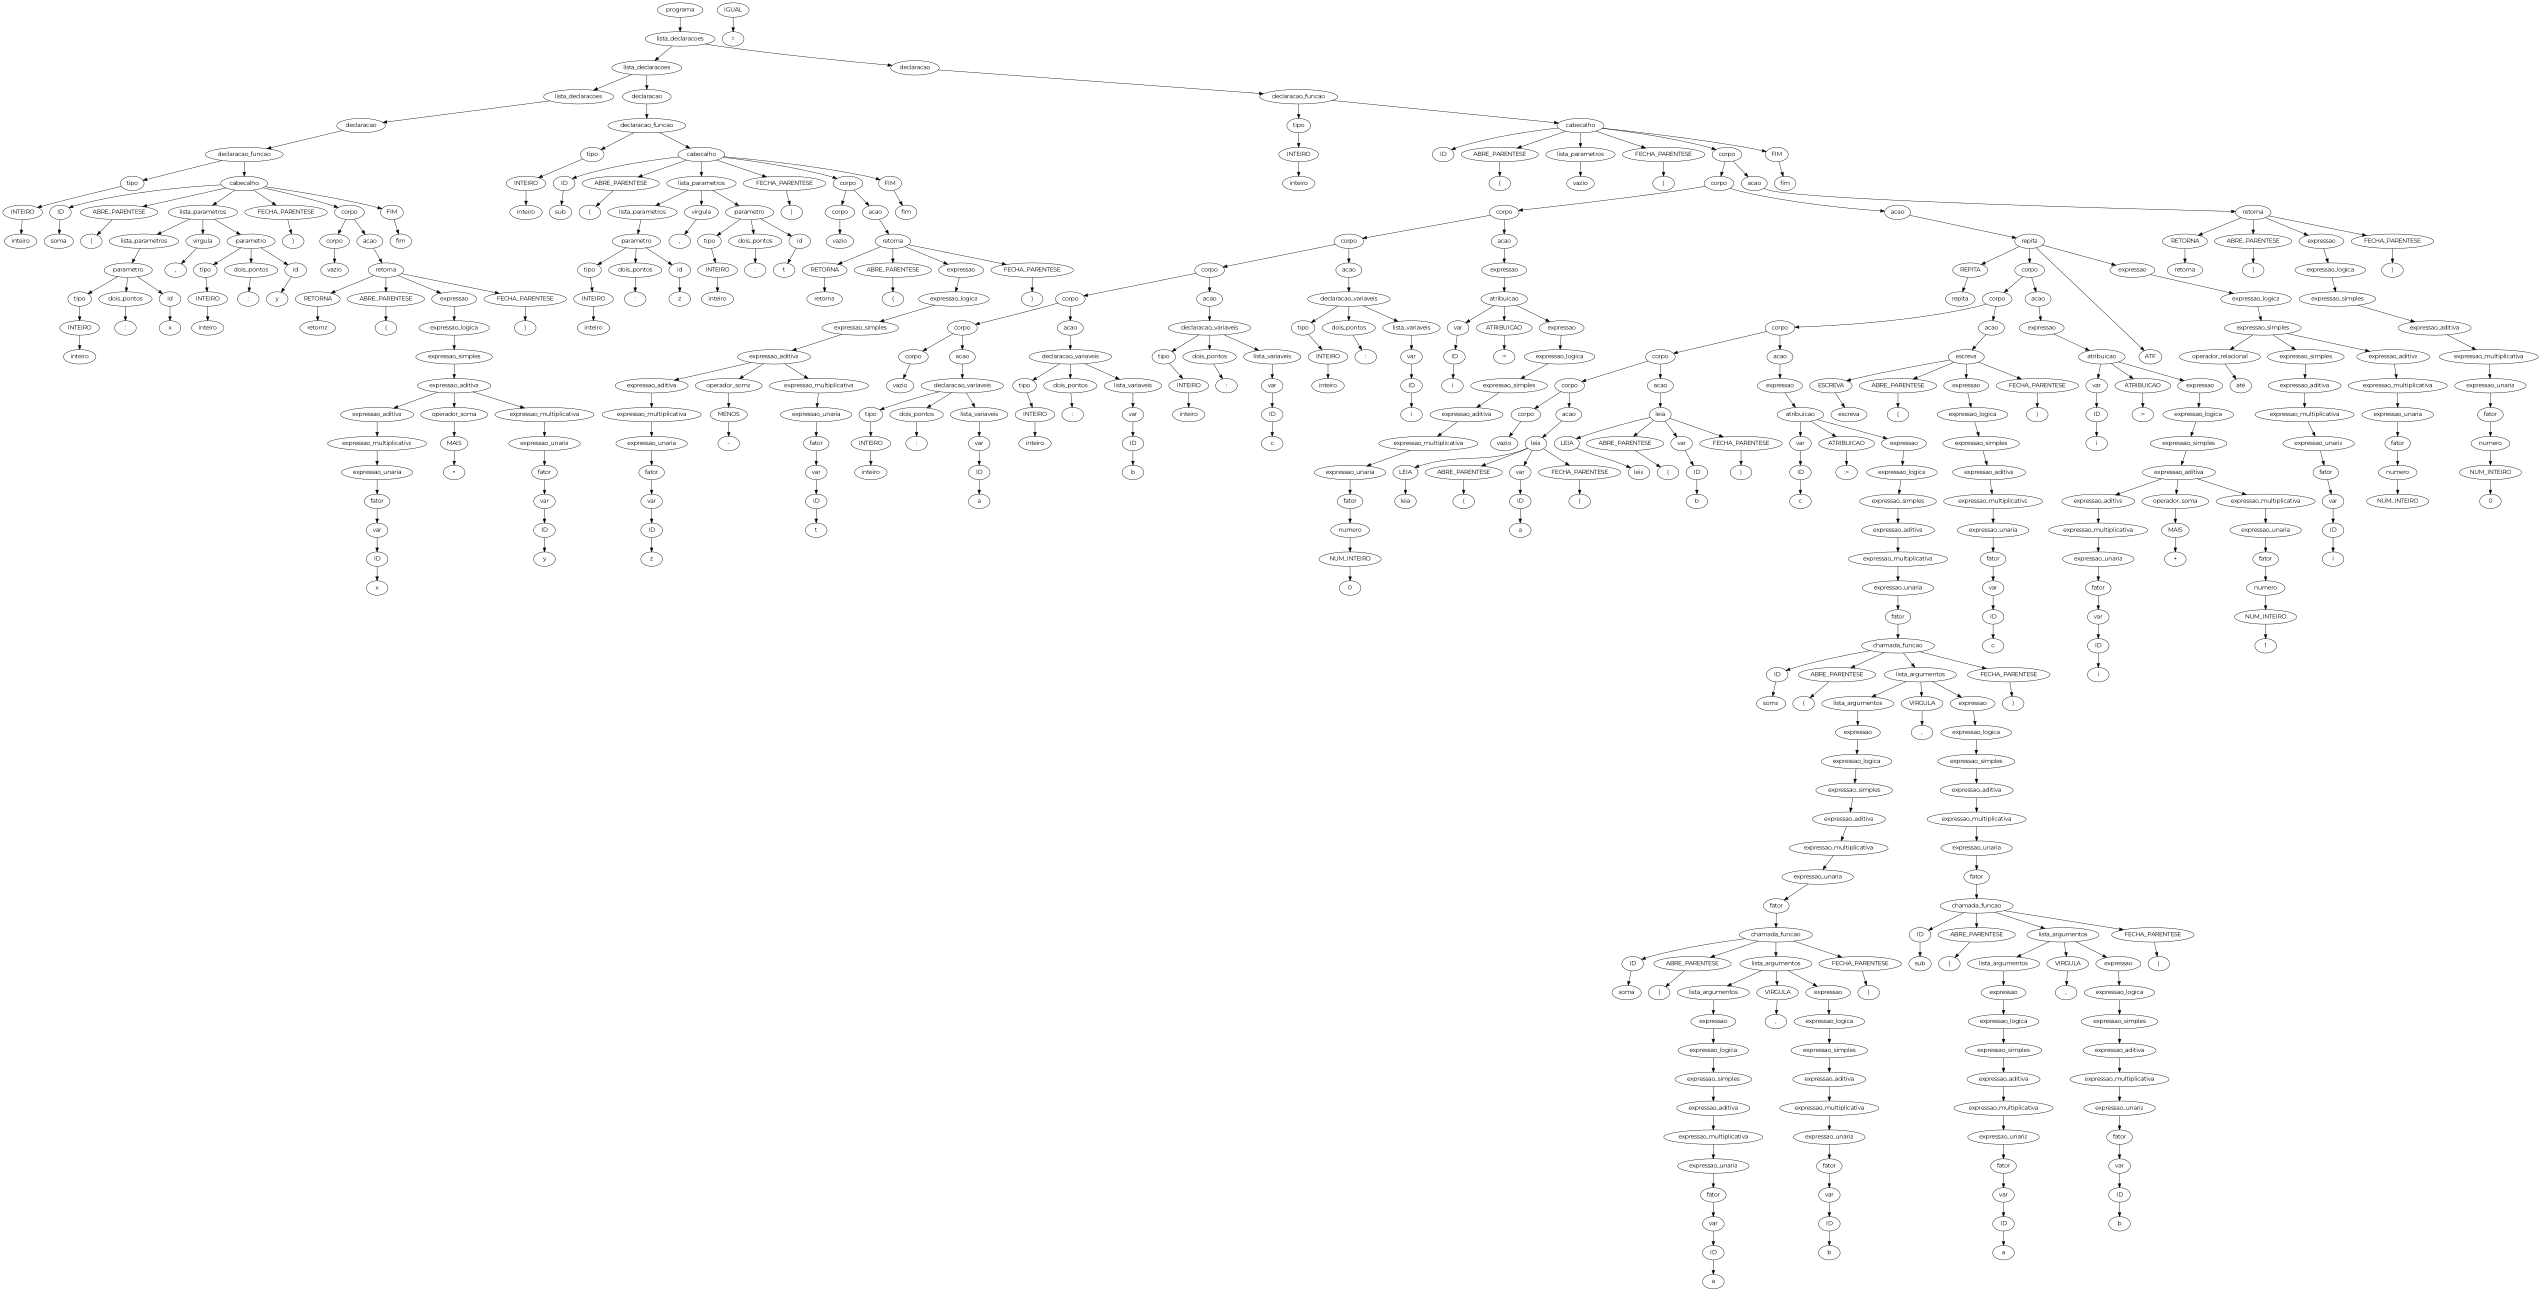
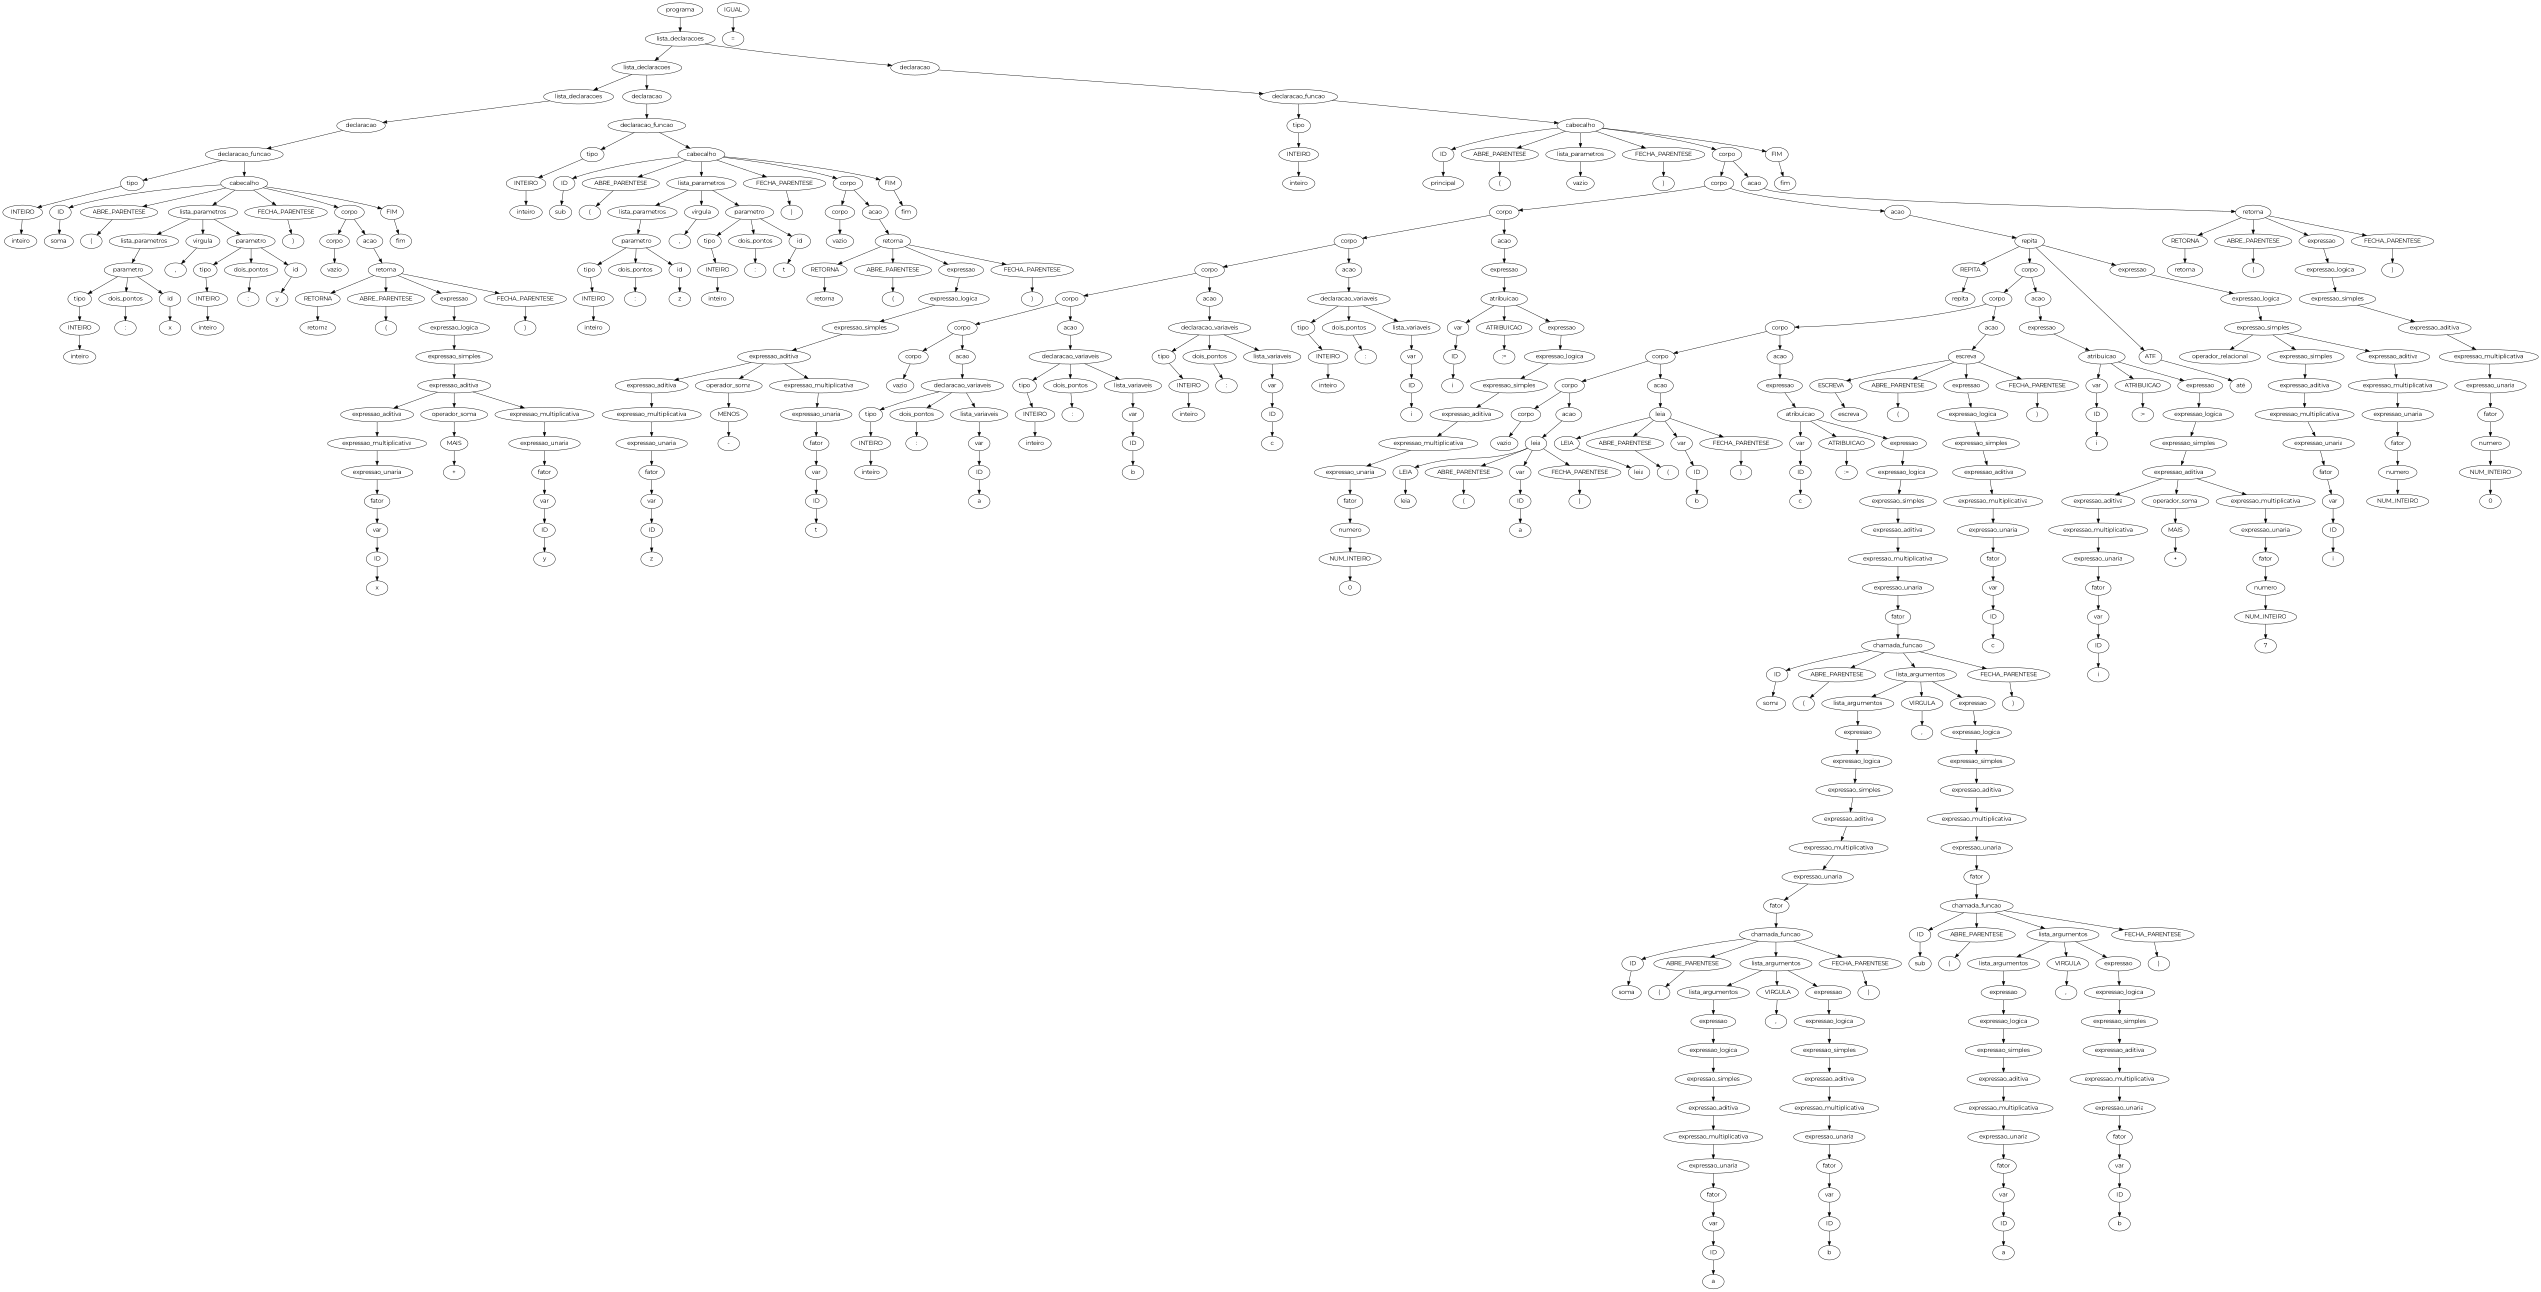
none -> (1443, 183)
(2229, 370) -> (2195, 369)
(2266, 646) -> (2266, 646)
